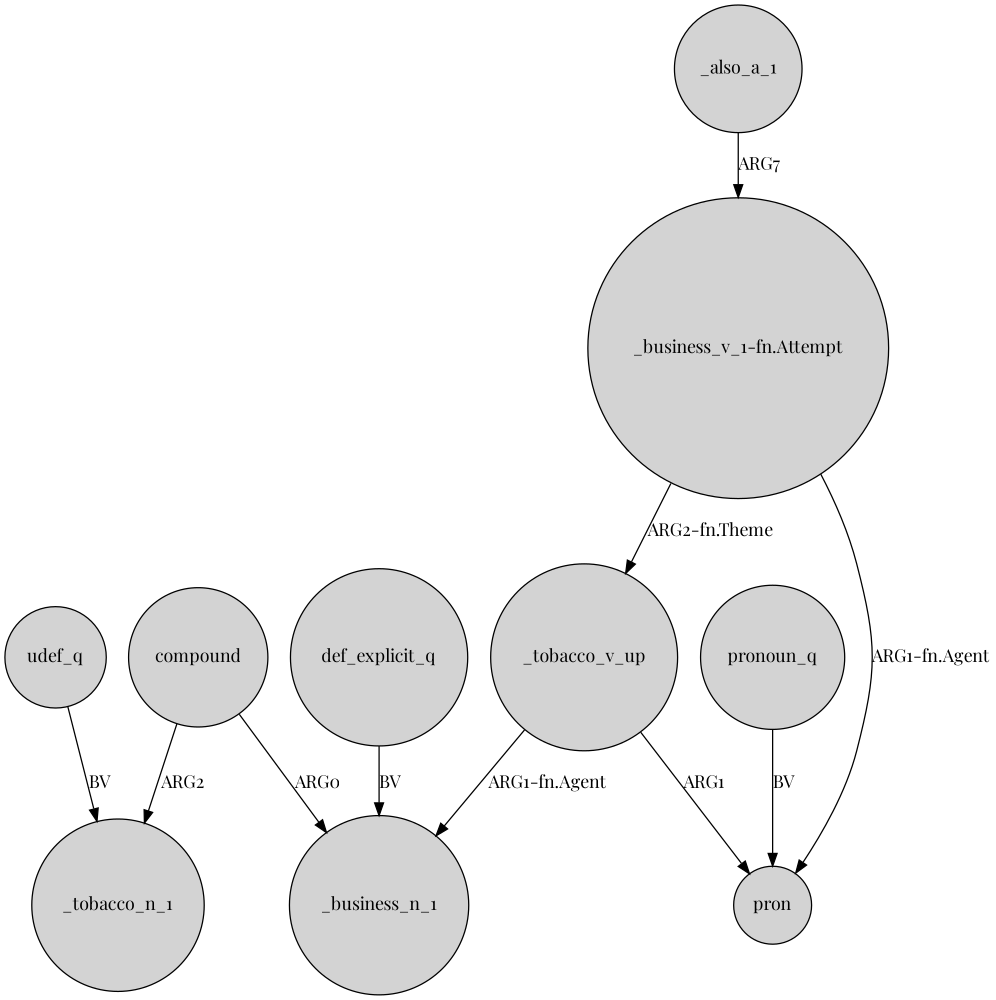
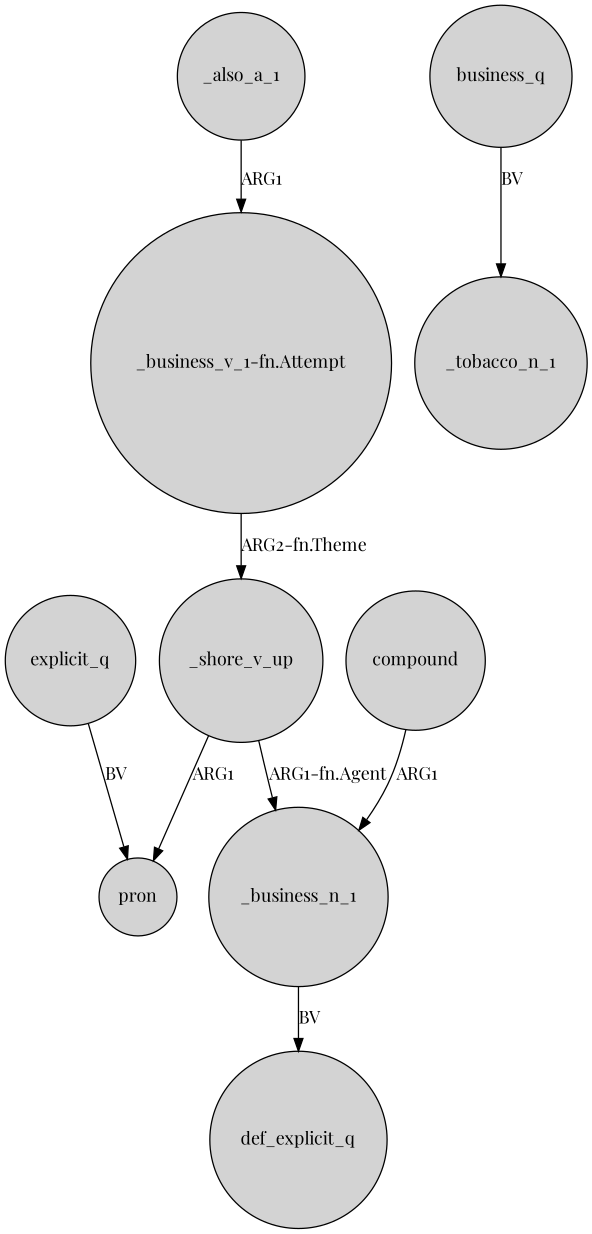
(760, 165) -> (262, 180)
(56, 657) -> (501, 76)
(584, 657) -> (241, 661)
(773, 657) -> (70, 661)
(872, 671) -> none
(163, 767) -> none
(379, 774) -> (298, 1012)
(318, 783) -> (418, 775)
